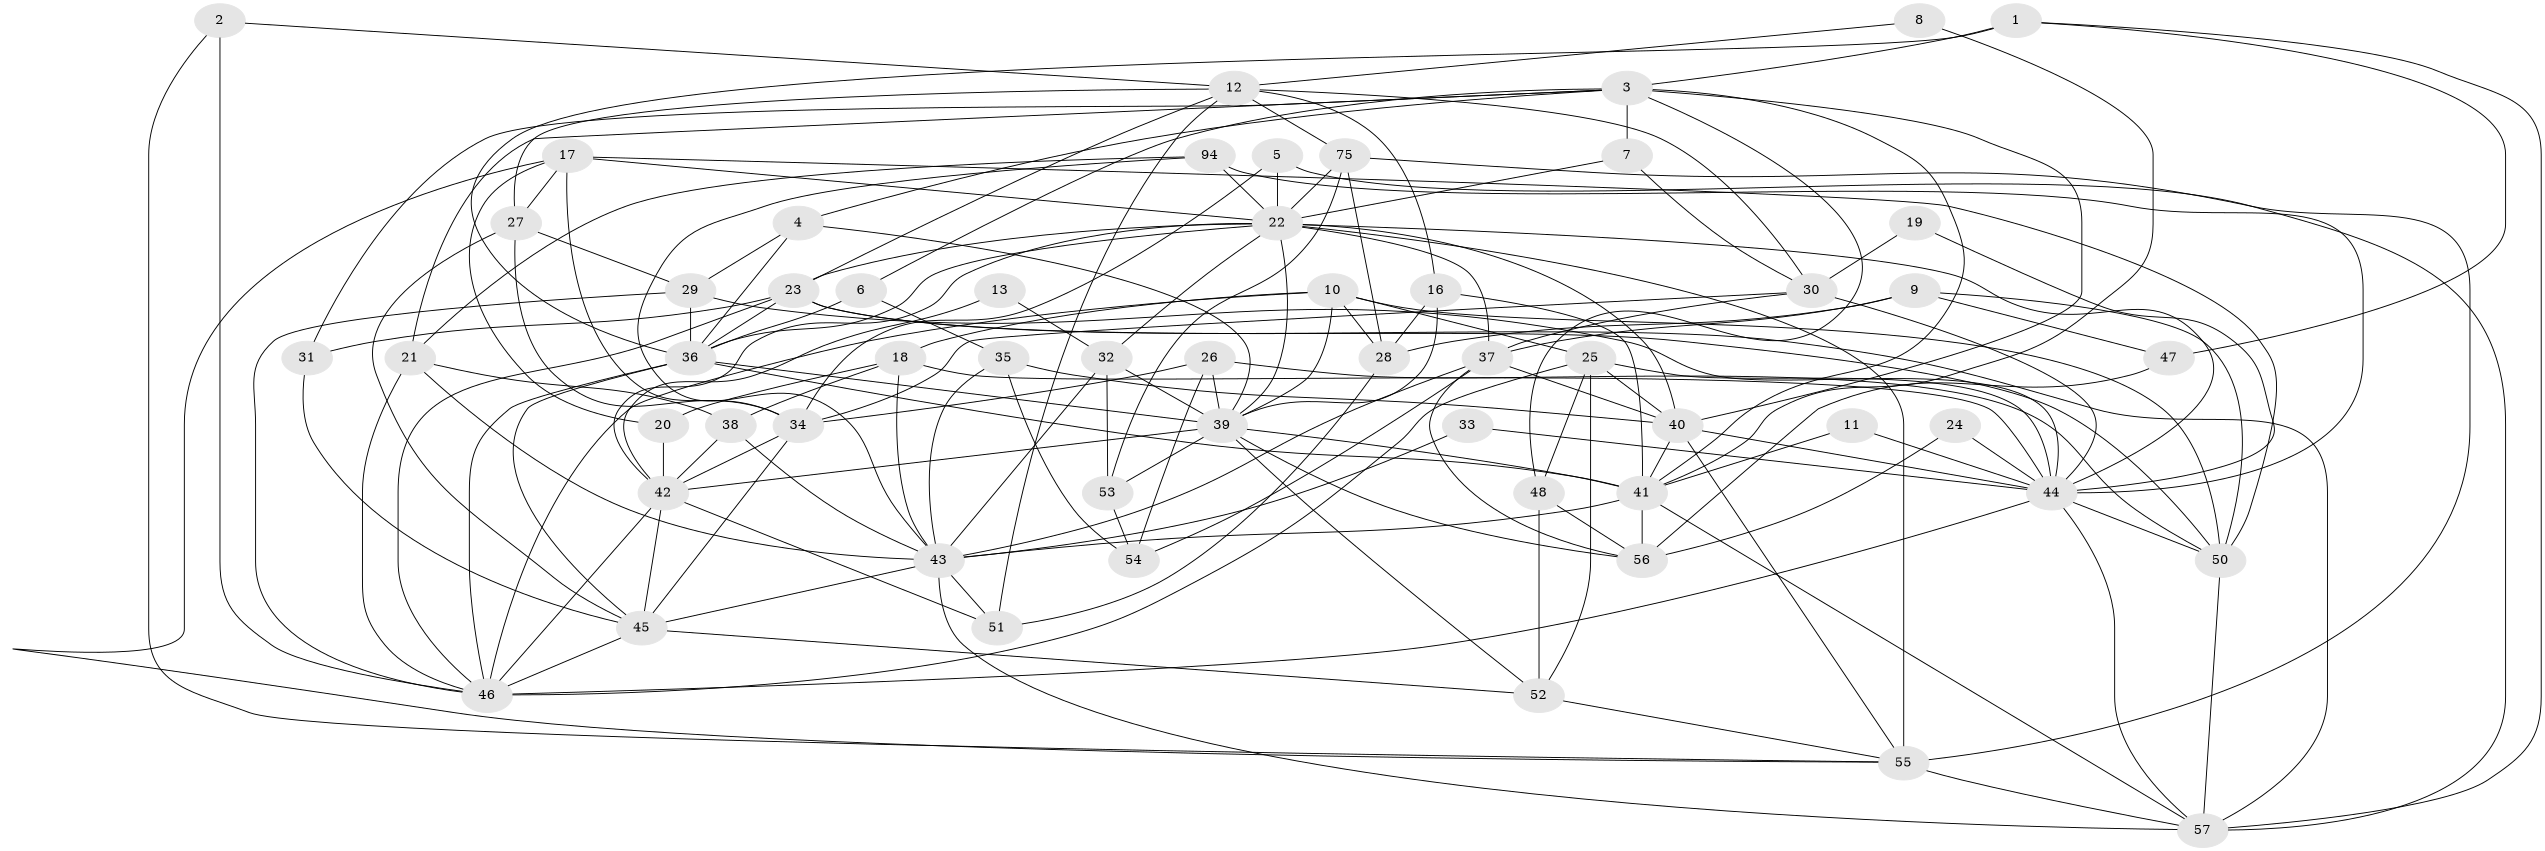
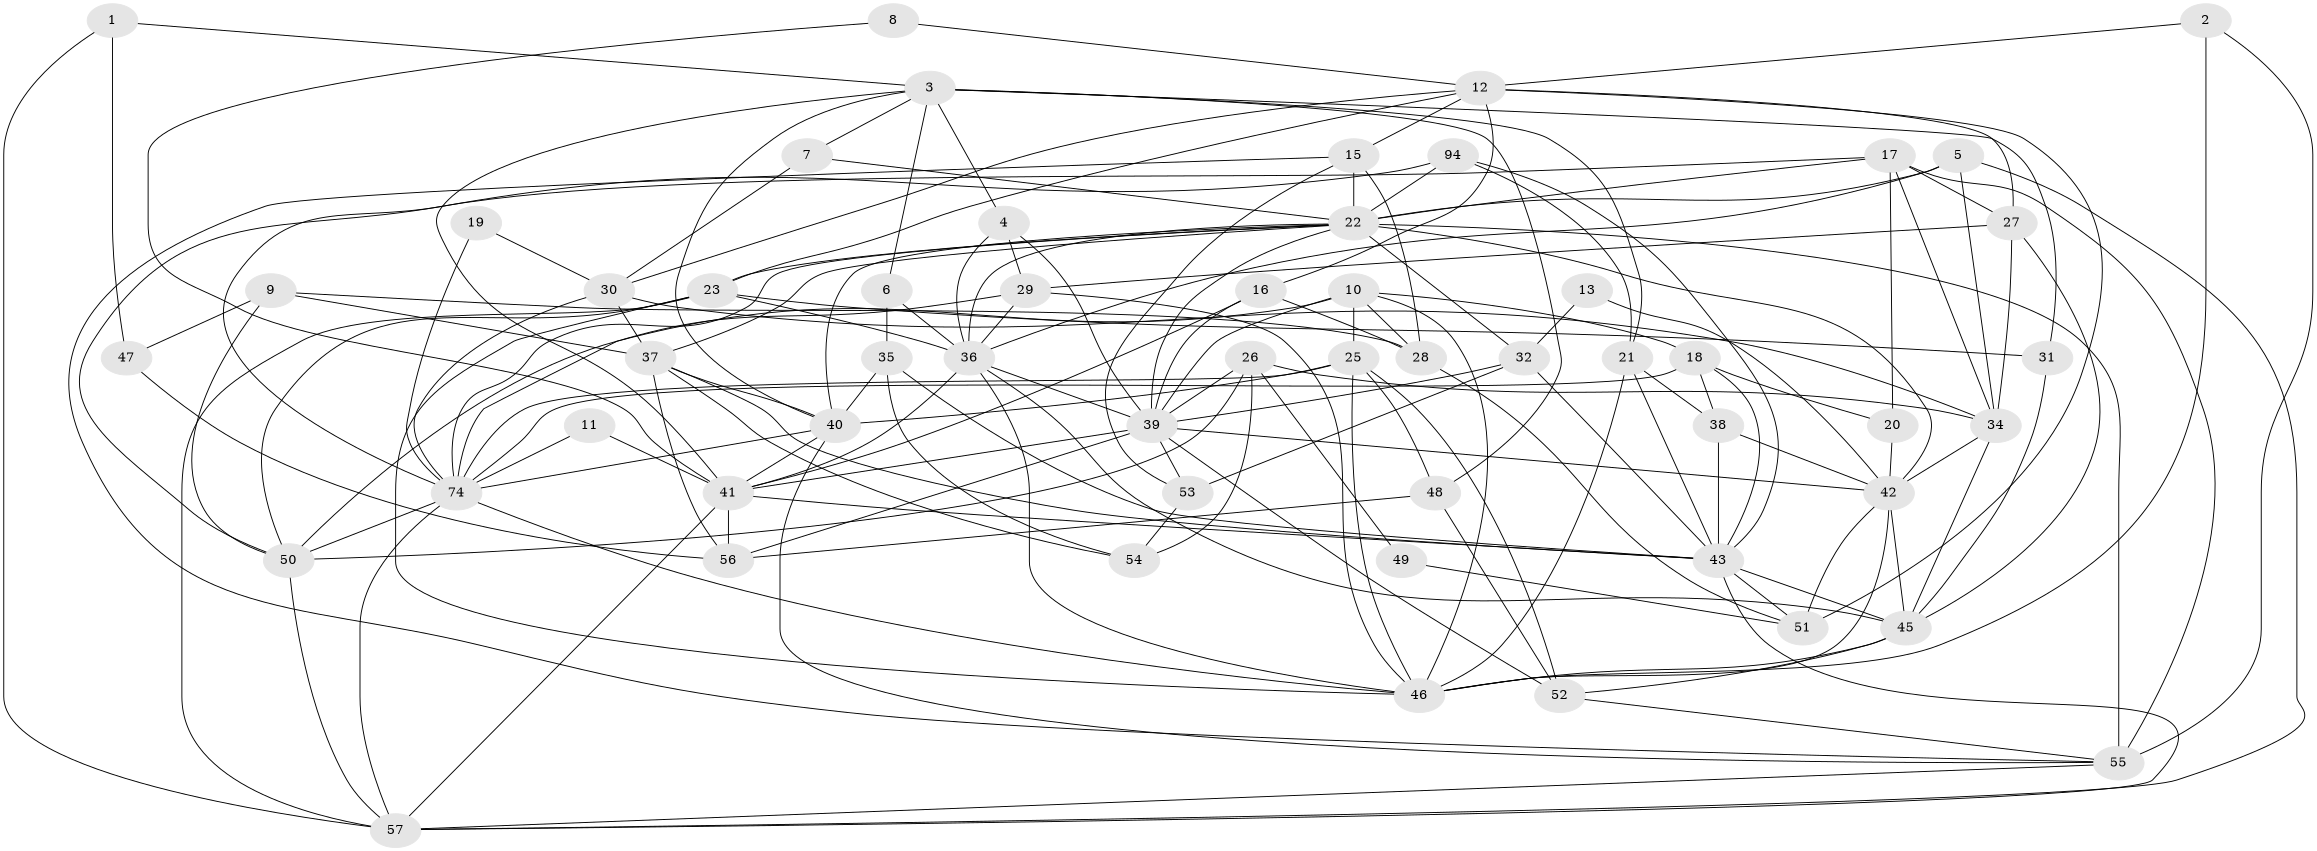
(1081, 68) -> (1485, 235)
(1345, 156) -> (1354, 156)
(1468, 426) -> none
(1955, 426) -> none
(2052, 493) -> (457, 493)
none -> (1402, 561)
